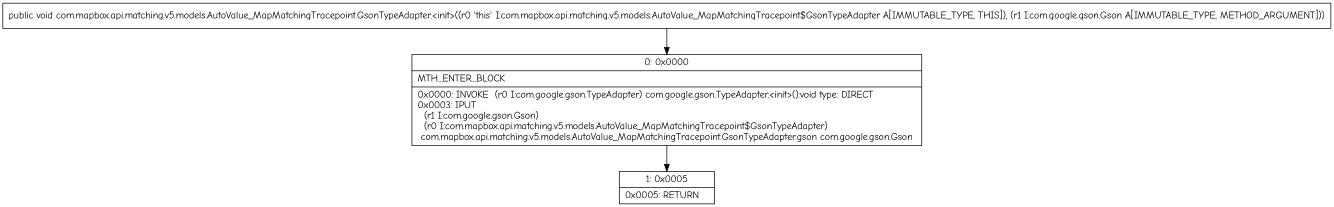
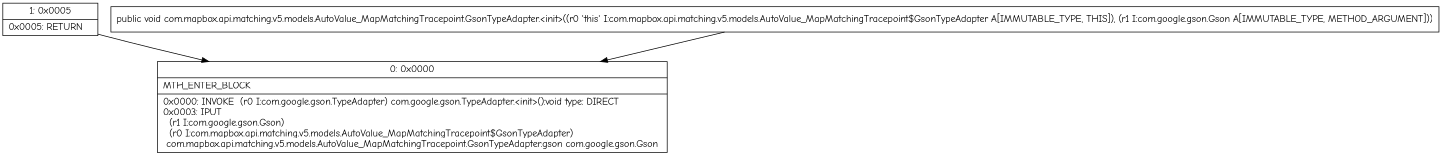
(667, 155) -> (150, 47)
